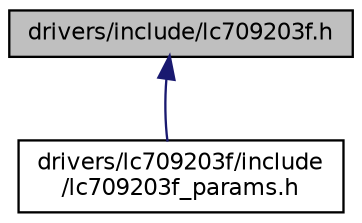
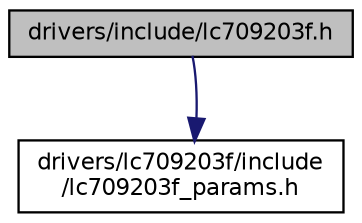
(165, 110) -> (196, 87)
